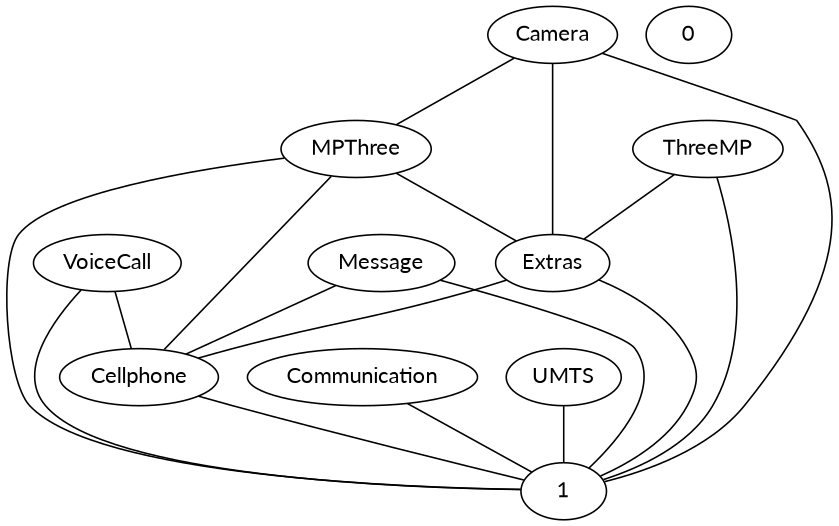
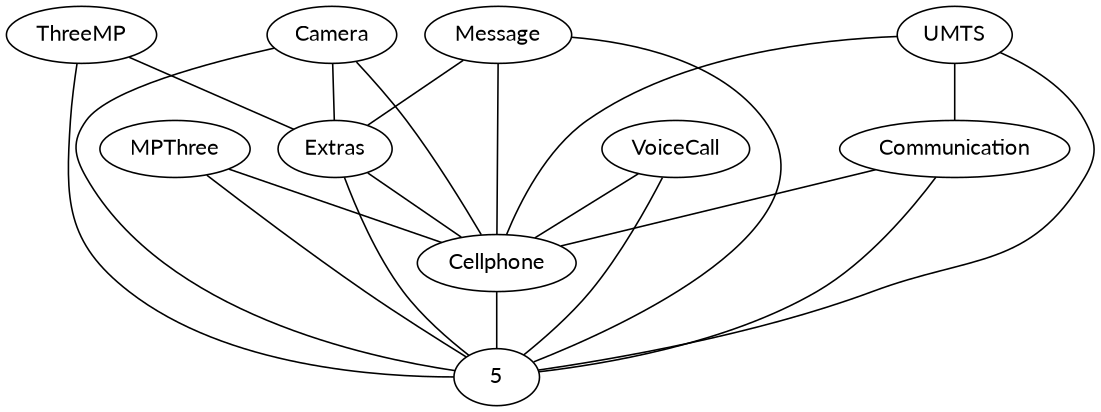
(689, 35) -> none
none -> (669, 78)
(455, 91) -> (424, 145)
none -> (955, 92)
(456, 207) -> (416, 93)
none -> (718, 208)
(564, 491) -> (497, 377)
